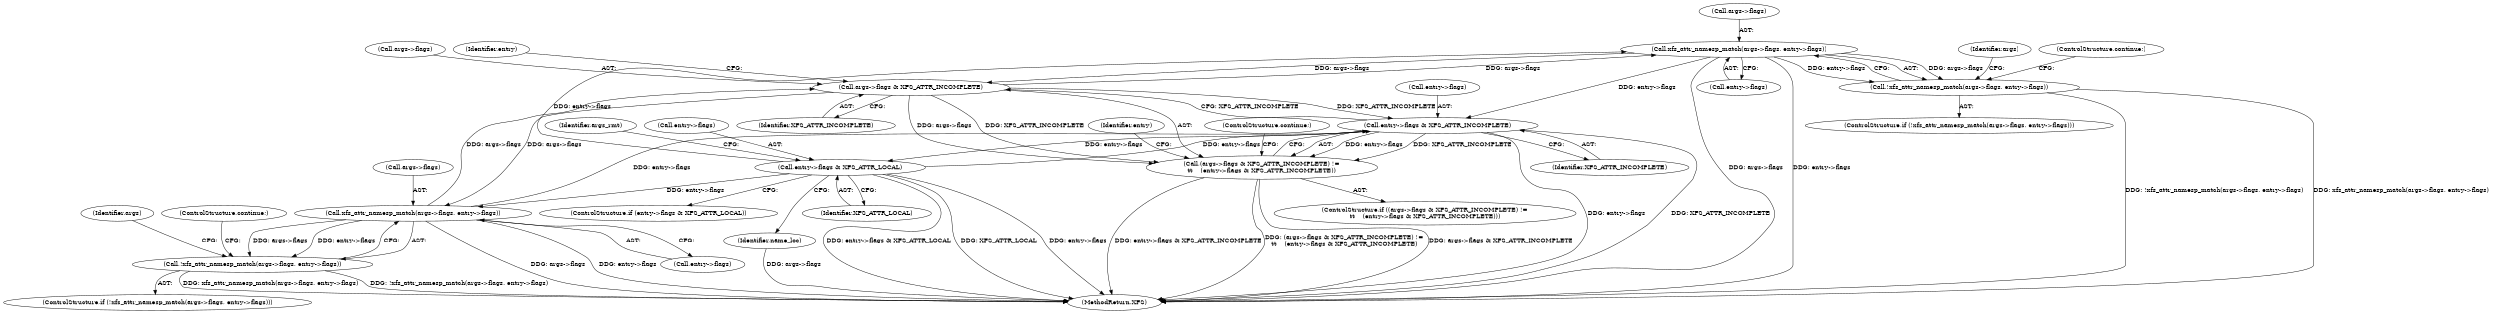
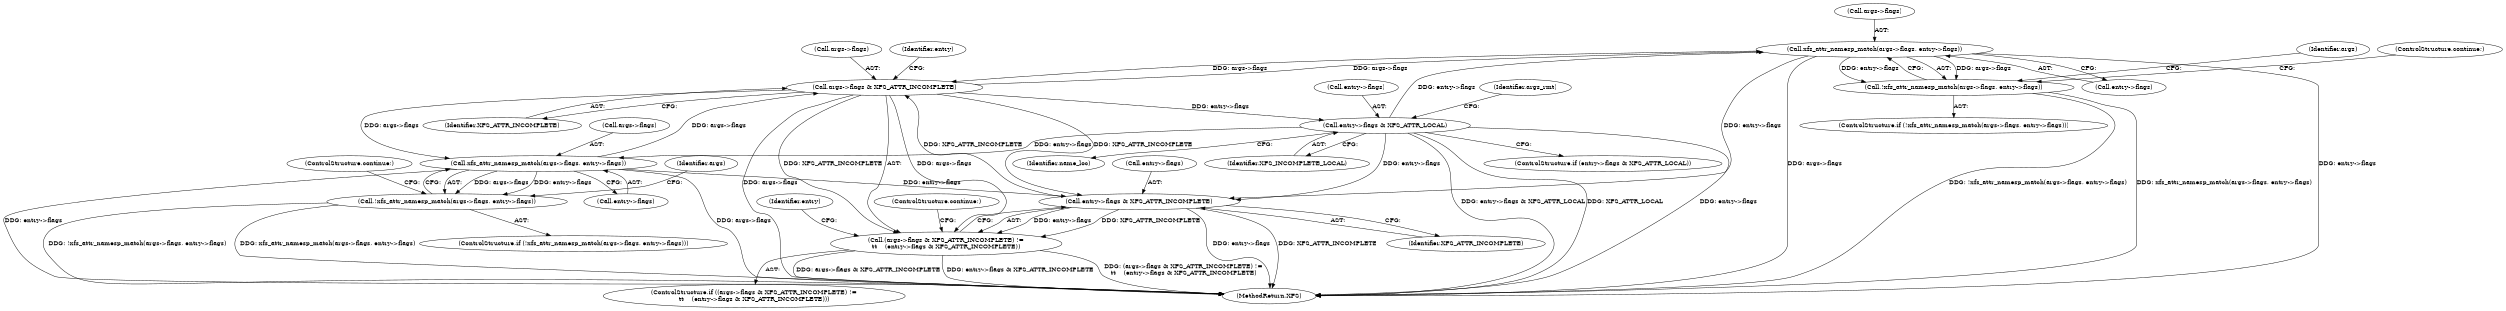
(1250, 107) -> (973, 145)
(1130, 139) -> (1138, 106)
(867, 213) -> (1287, 164)
(901, 294) -> (788, 273)
